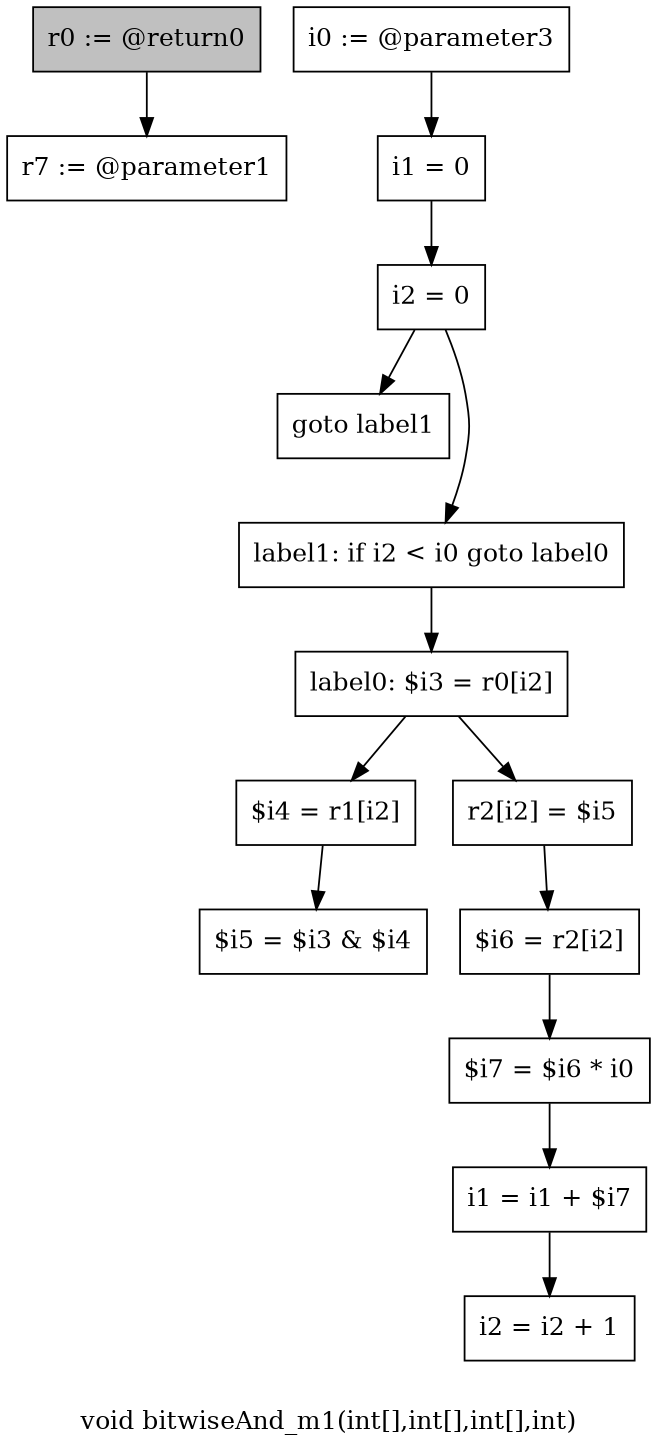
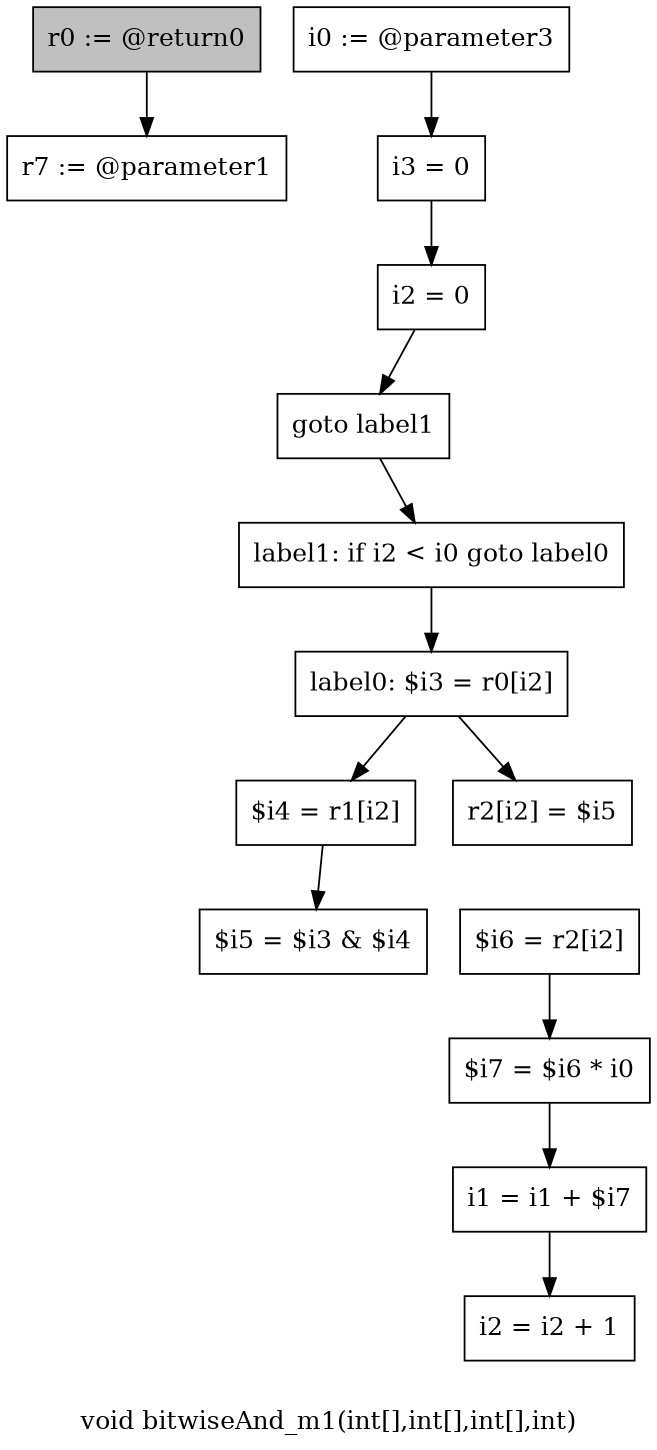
(431, 168) -> (431, 168)
(469, 417) -> (393, 483)
(546, 868) -> none
